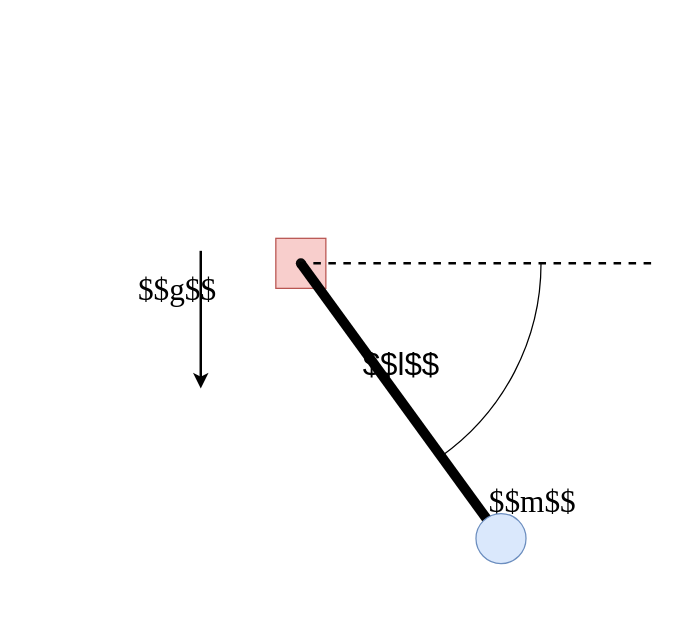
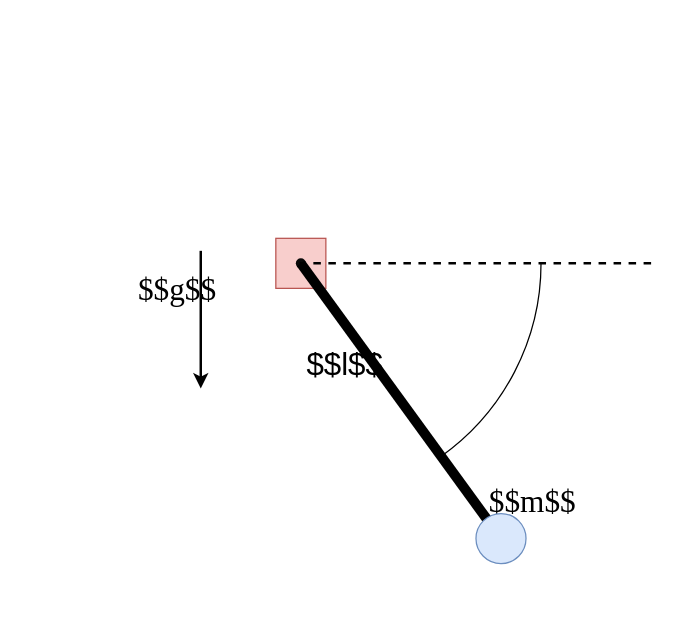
(401, 363) -> (344, 363)
